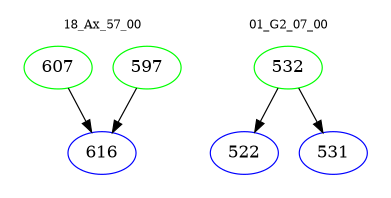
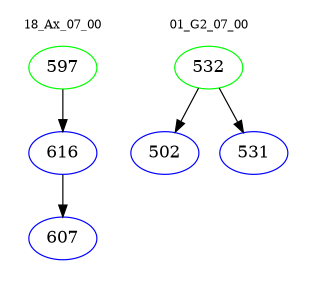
(103, 26) -> (63, 26)
(58, 68) -> (63, 238)
(77, 105) -> (63, 190)
(244, 153) -> (165, 153)
